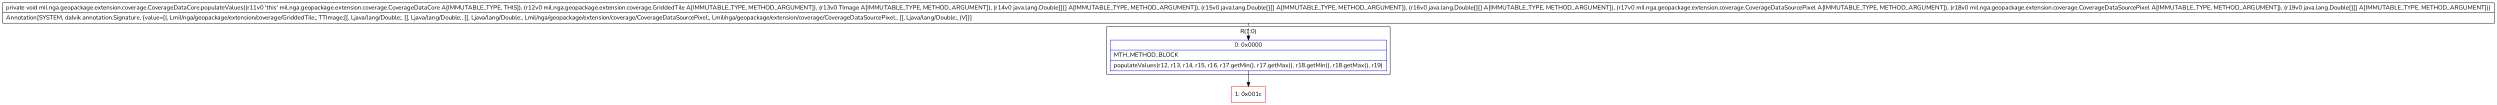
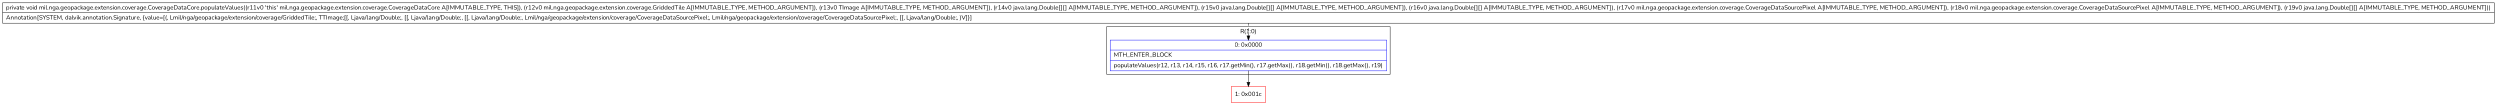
(1146, 55) -> (1143, 55)
